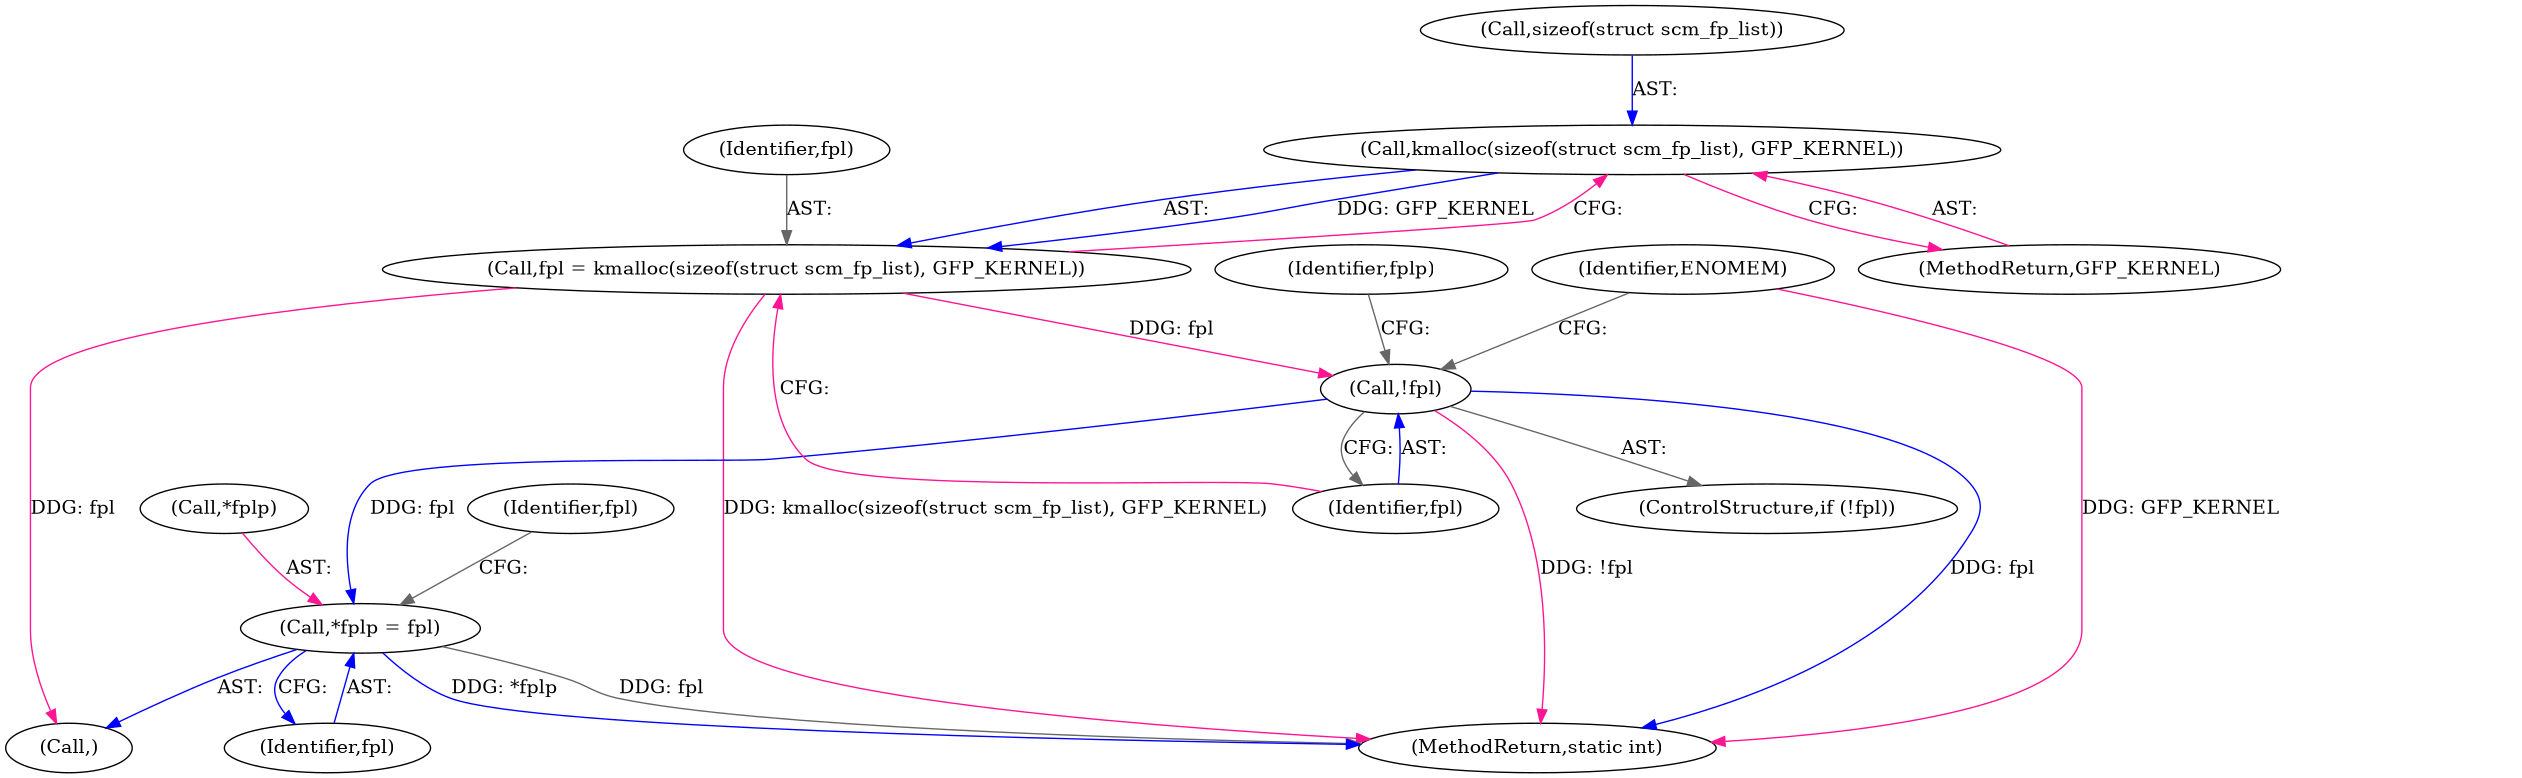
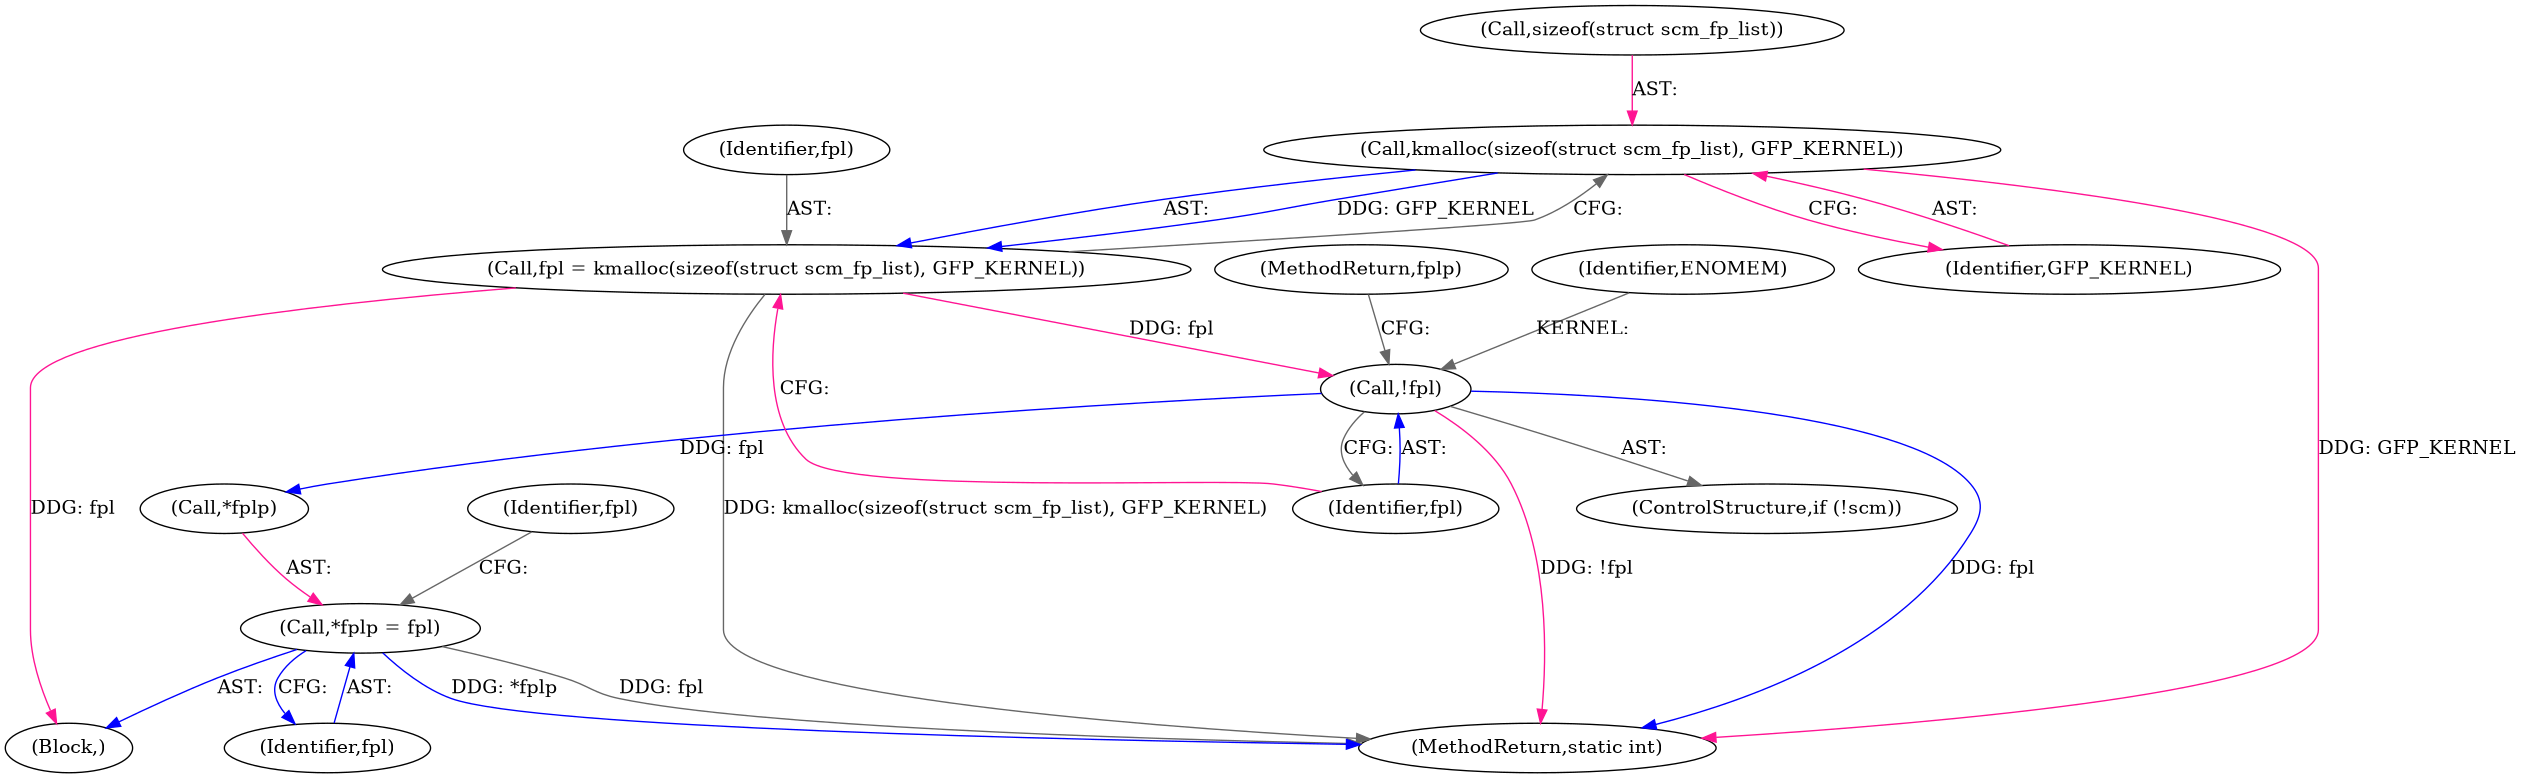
(1632, 83) -> (1632, 83)
(1338, 235) -> (1338, 235)
(1361, 270) -> (1361, 270)
(2070, 270) -> (2070, 270)
(1586, 329) -> (1586, 329)
(793, 457) -> (809, 427)
(1767, 509) -> (1767, 509)
(2082, 542) -> (2318, 523)
(860, 688) -> (860, 688)
(69, 748) -> (69, 748)
